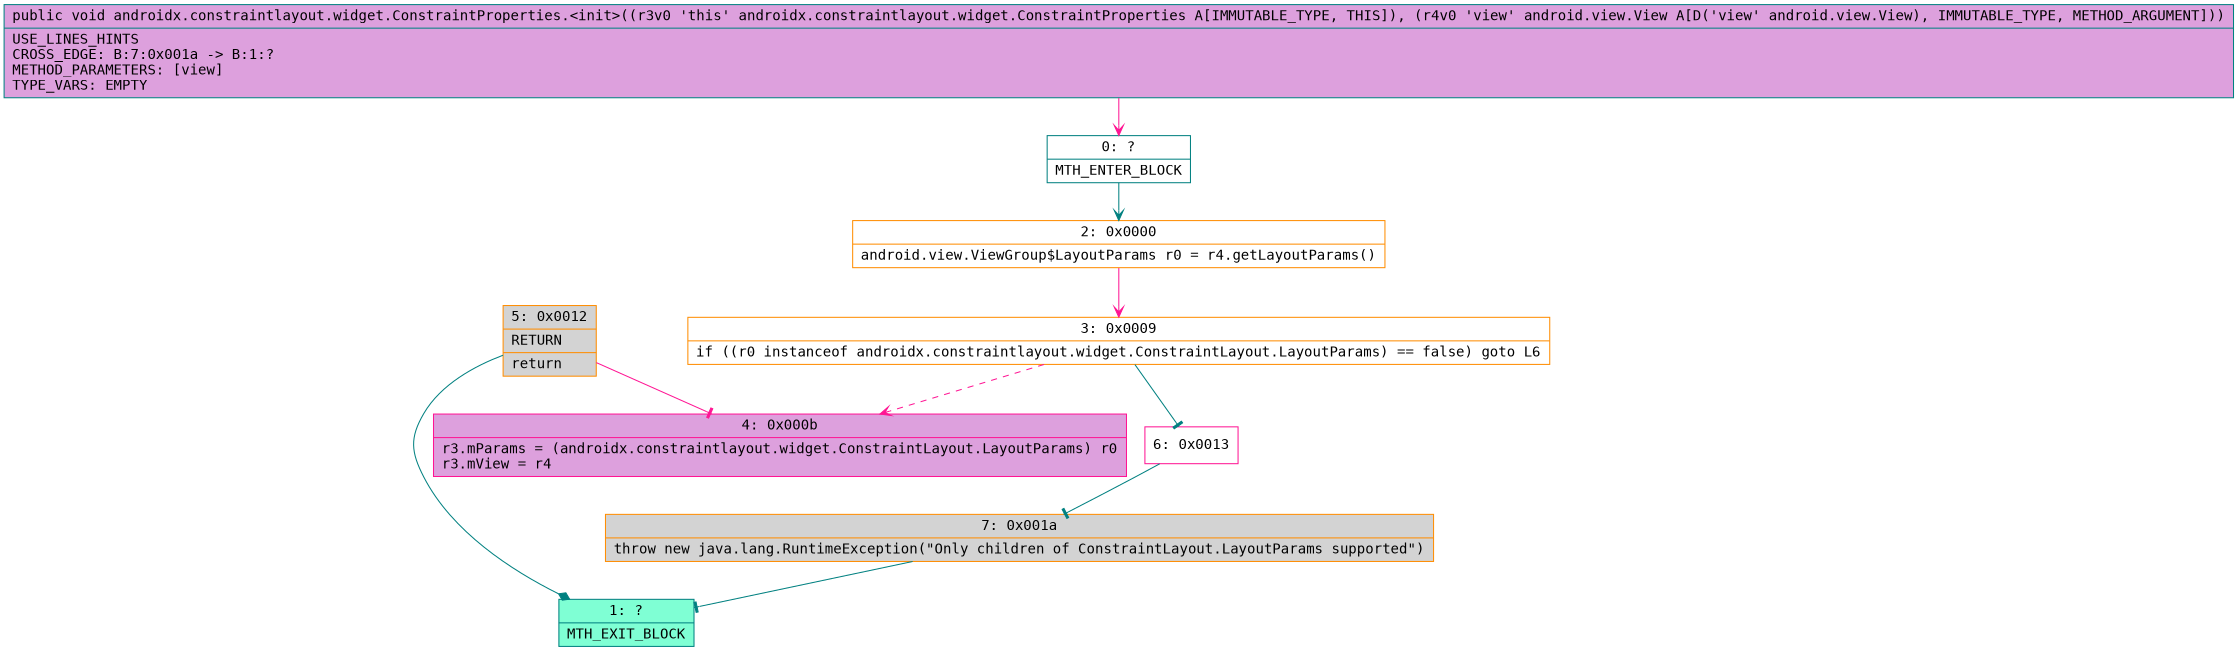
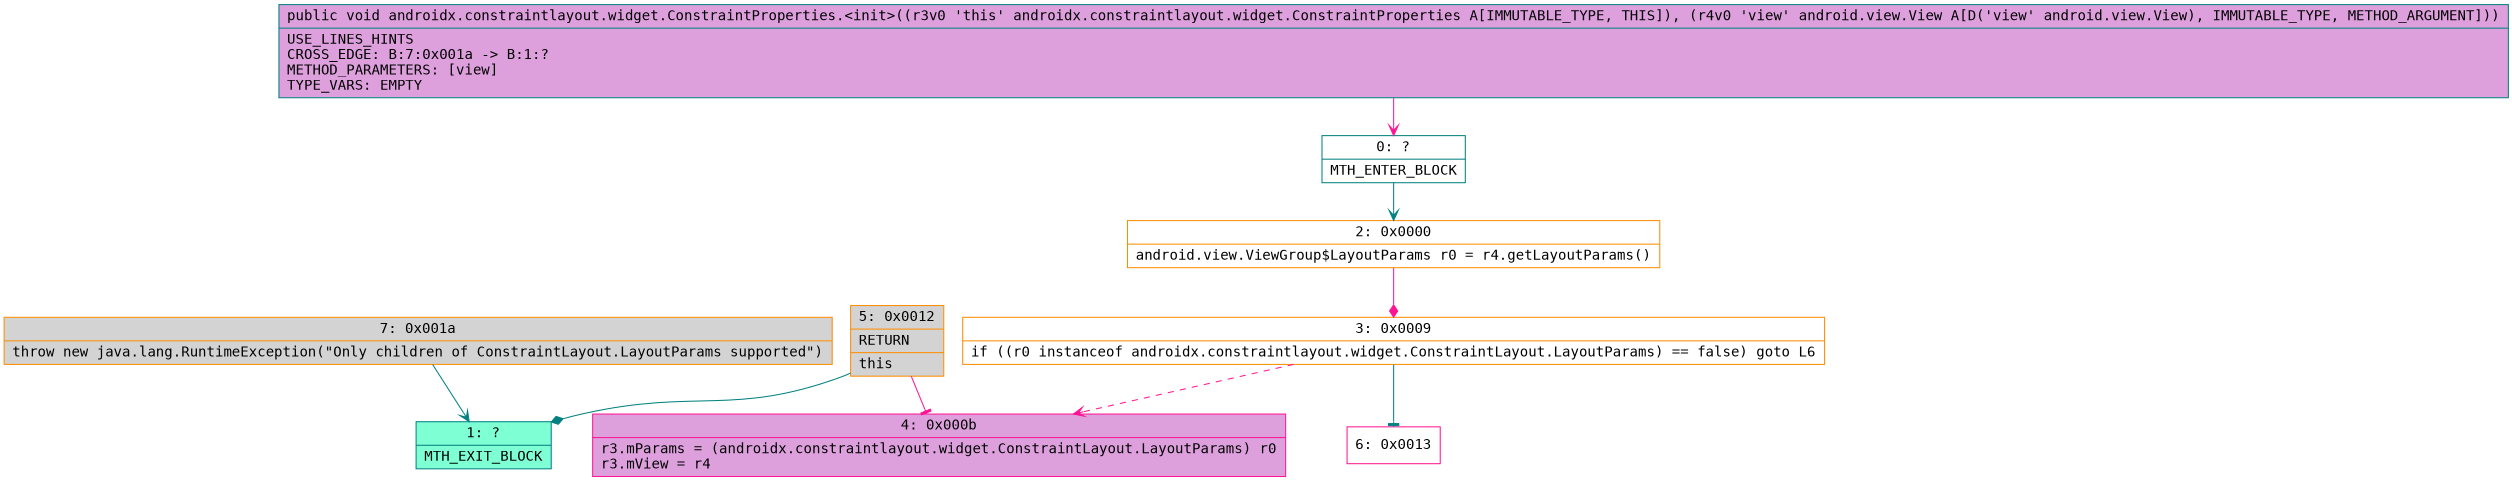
(1119, 287) -> (1394, 286)
(537, 364) -> (876, 364)
(1114, 488) -> none
(806, 584) -> (448, 389)
